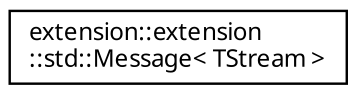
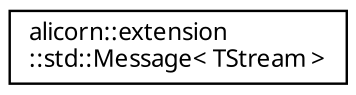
(178, 47) -> (178, 47)
